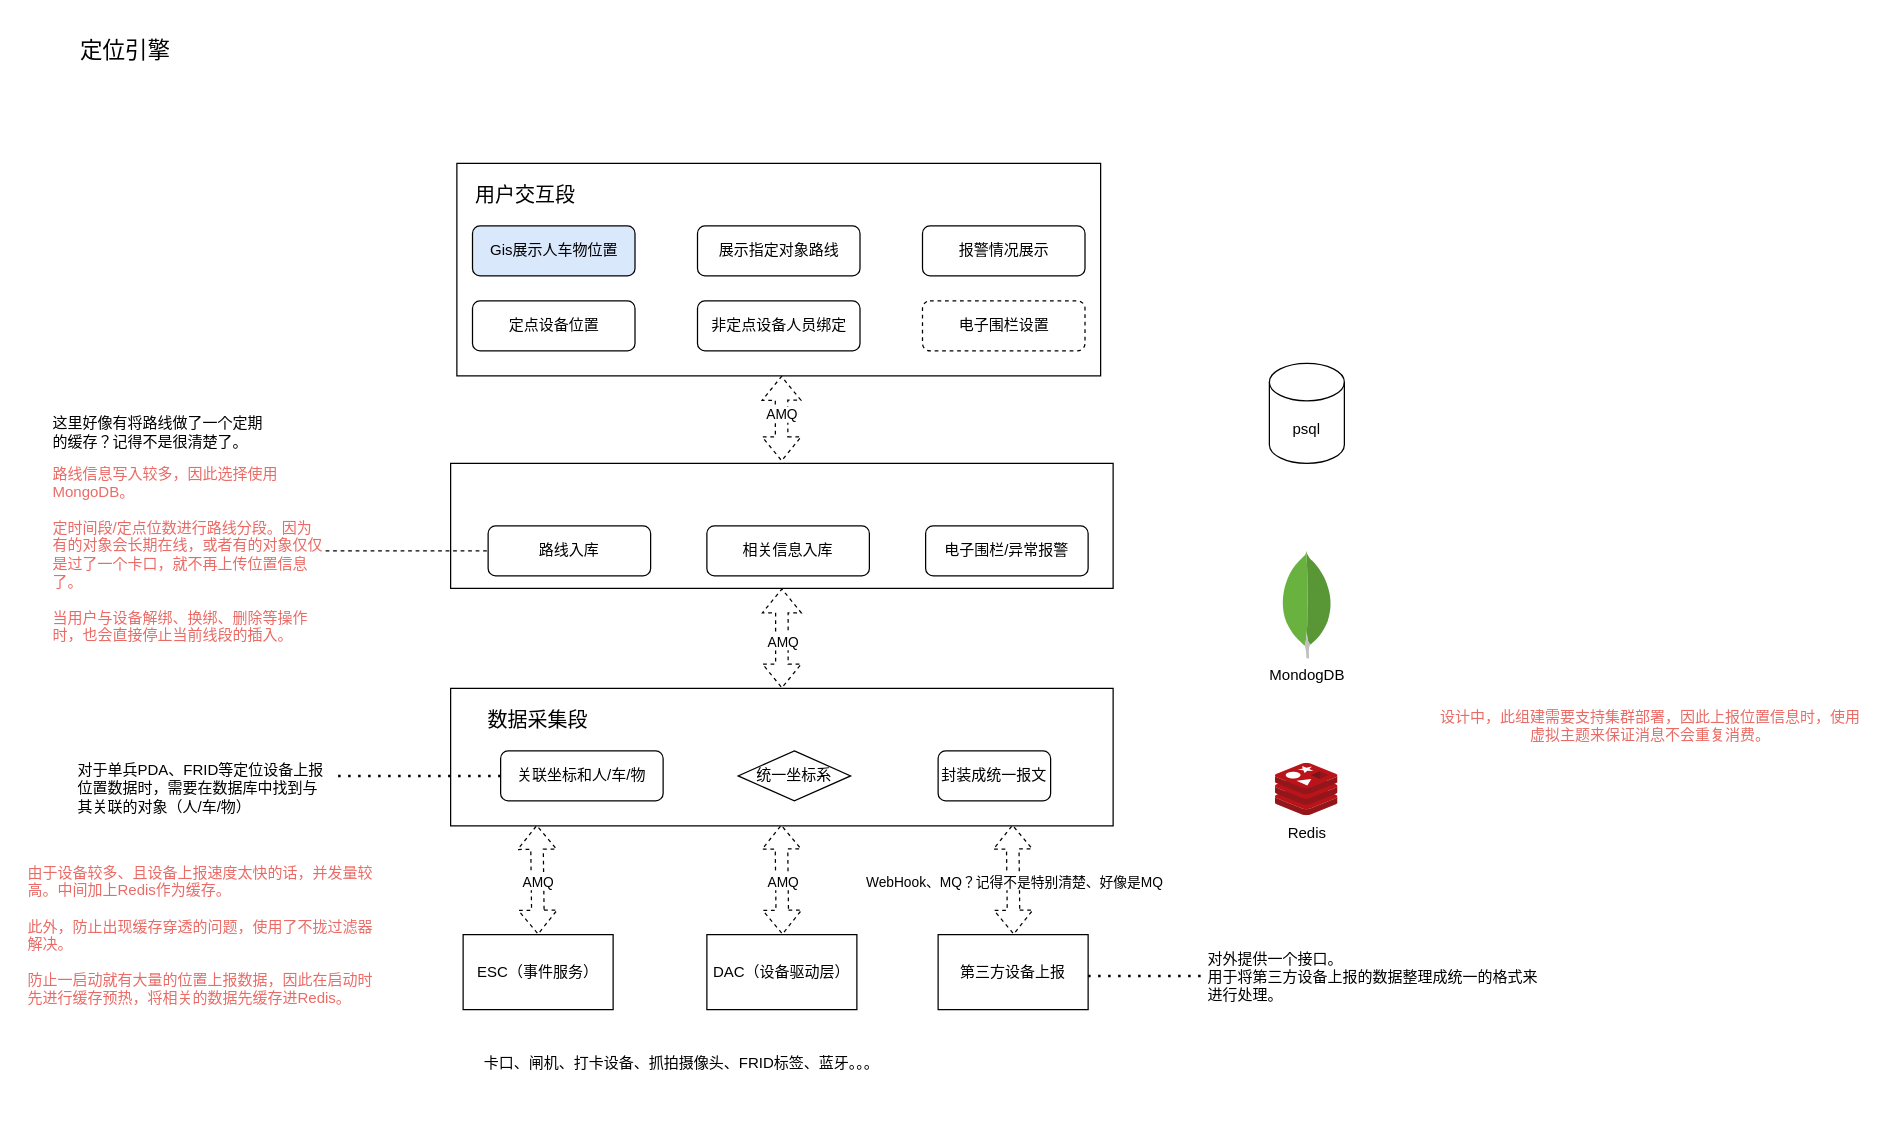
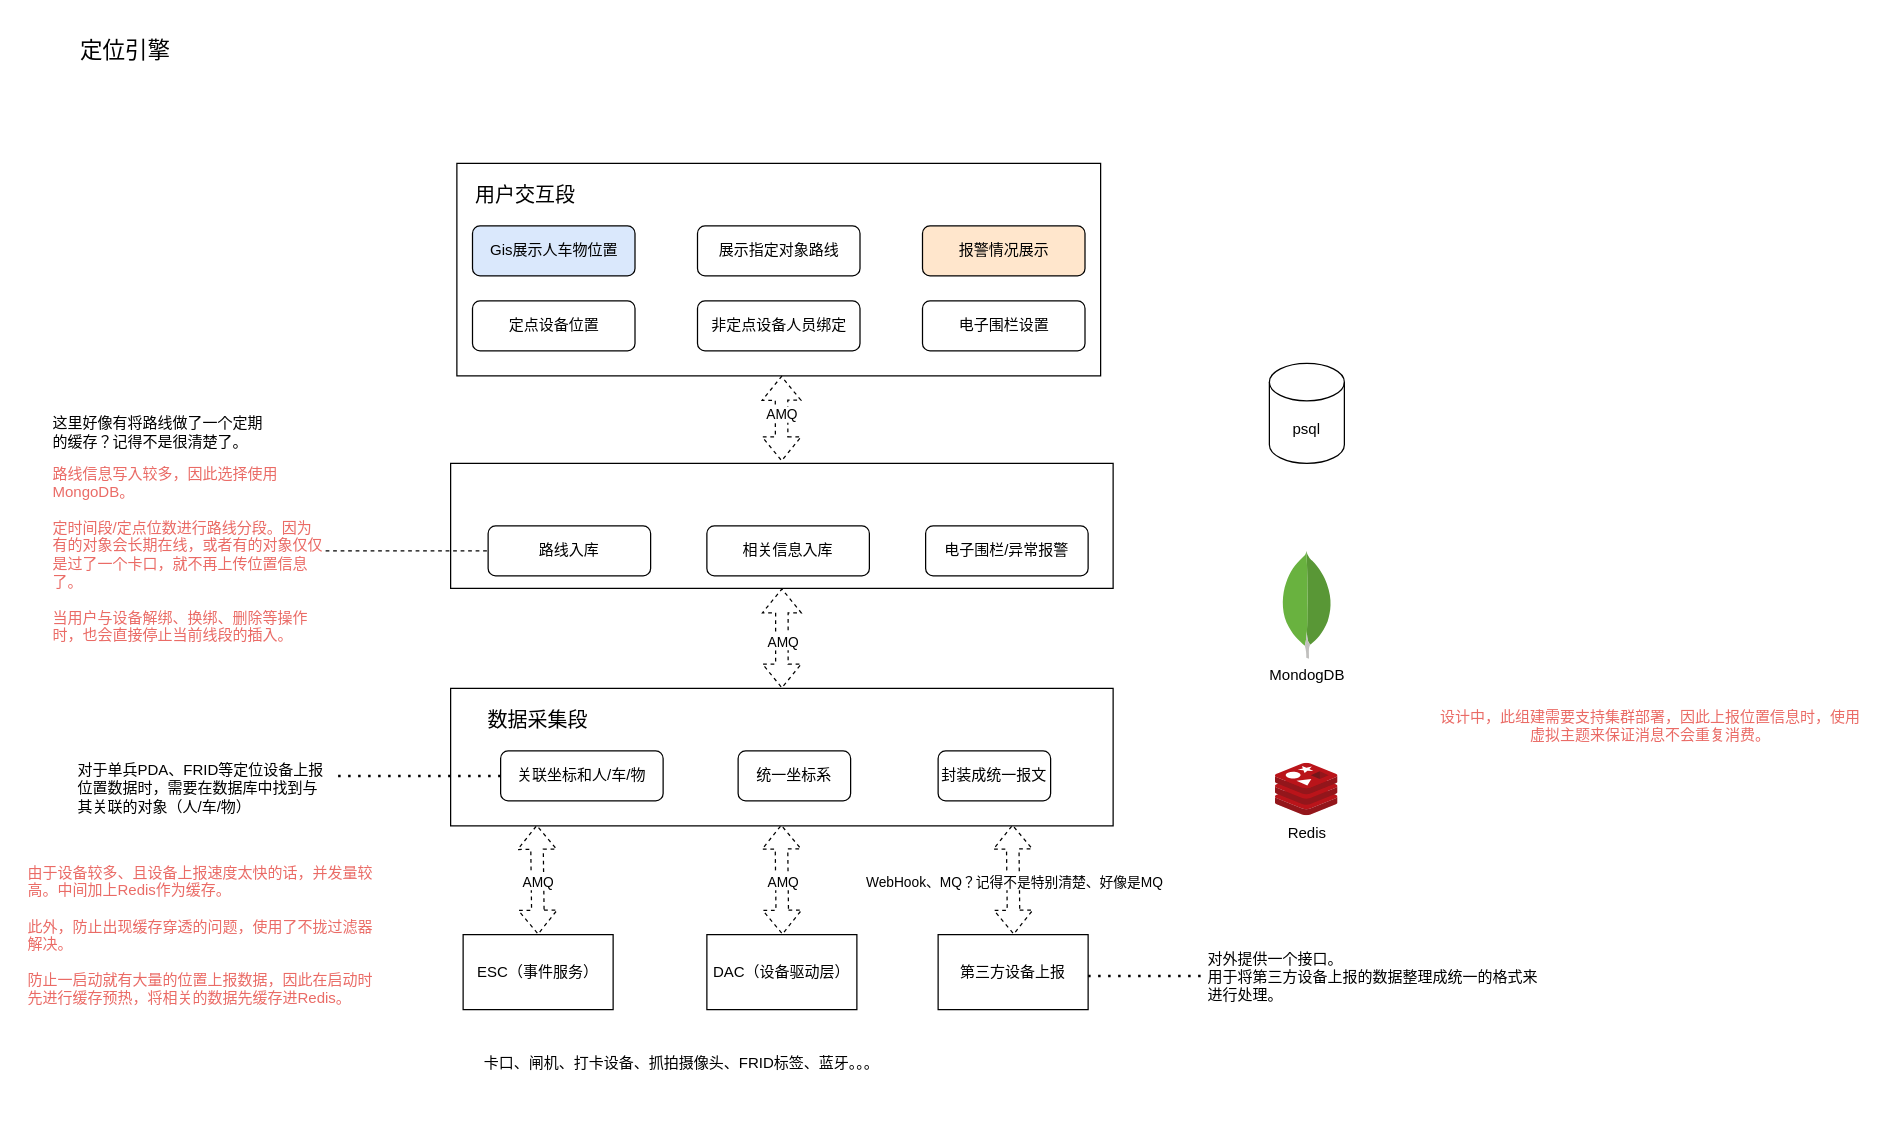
(1004, 251) -> (1004, 251)
(1004, 326) -> (1004, 326)
(794, 776) -> (794, 776)
